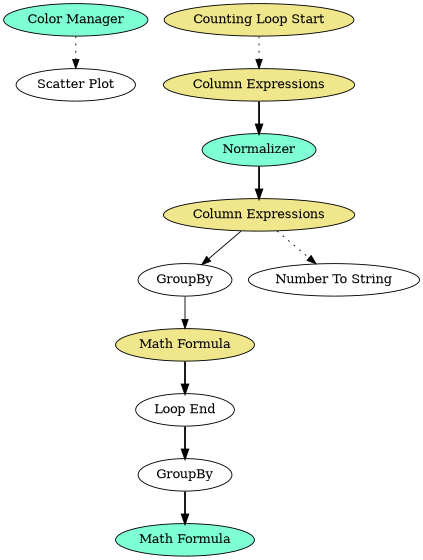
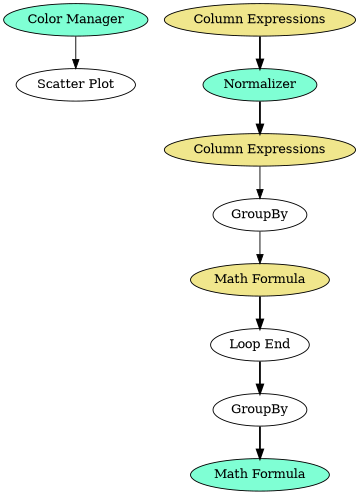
(259, 20) -> none
(76, 48) -> (76, 48)
(334, 280) -> none
